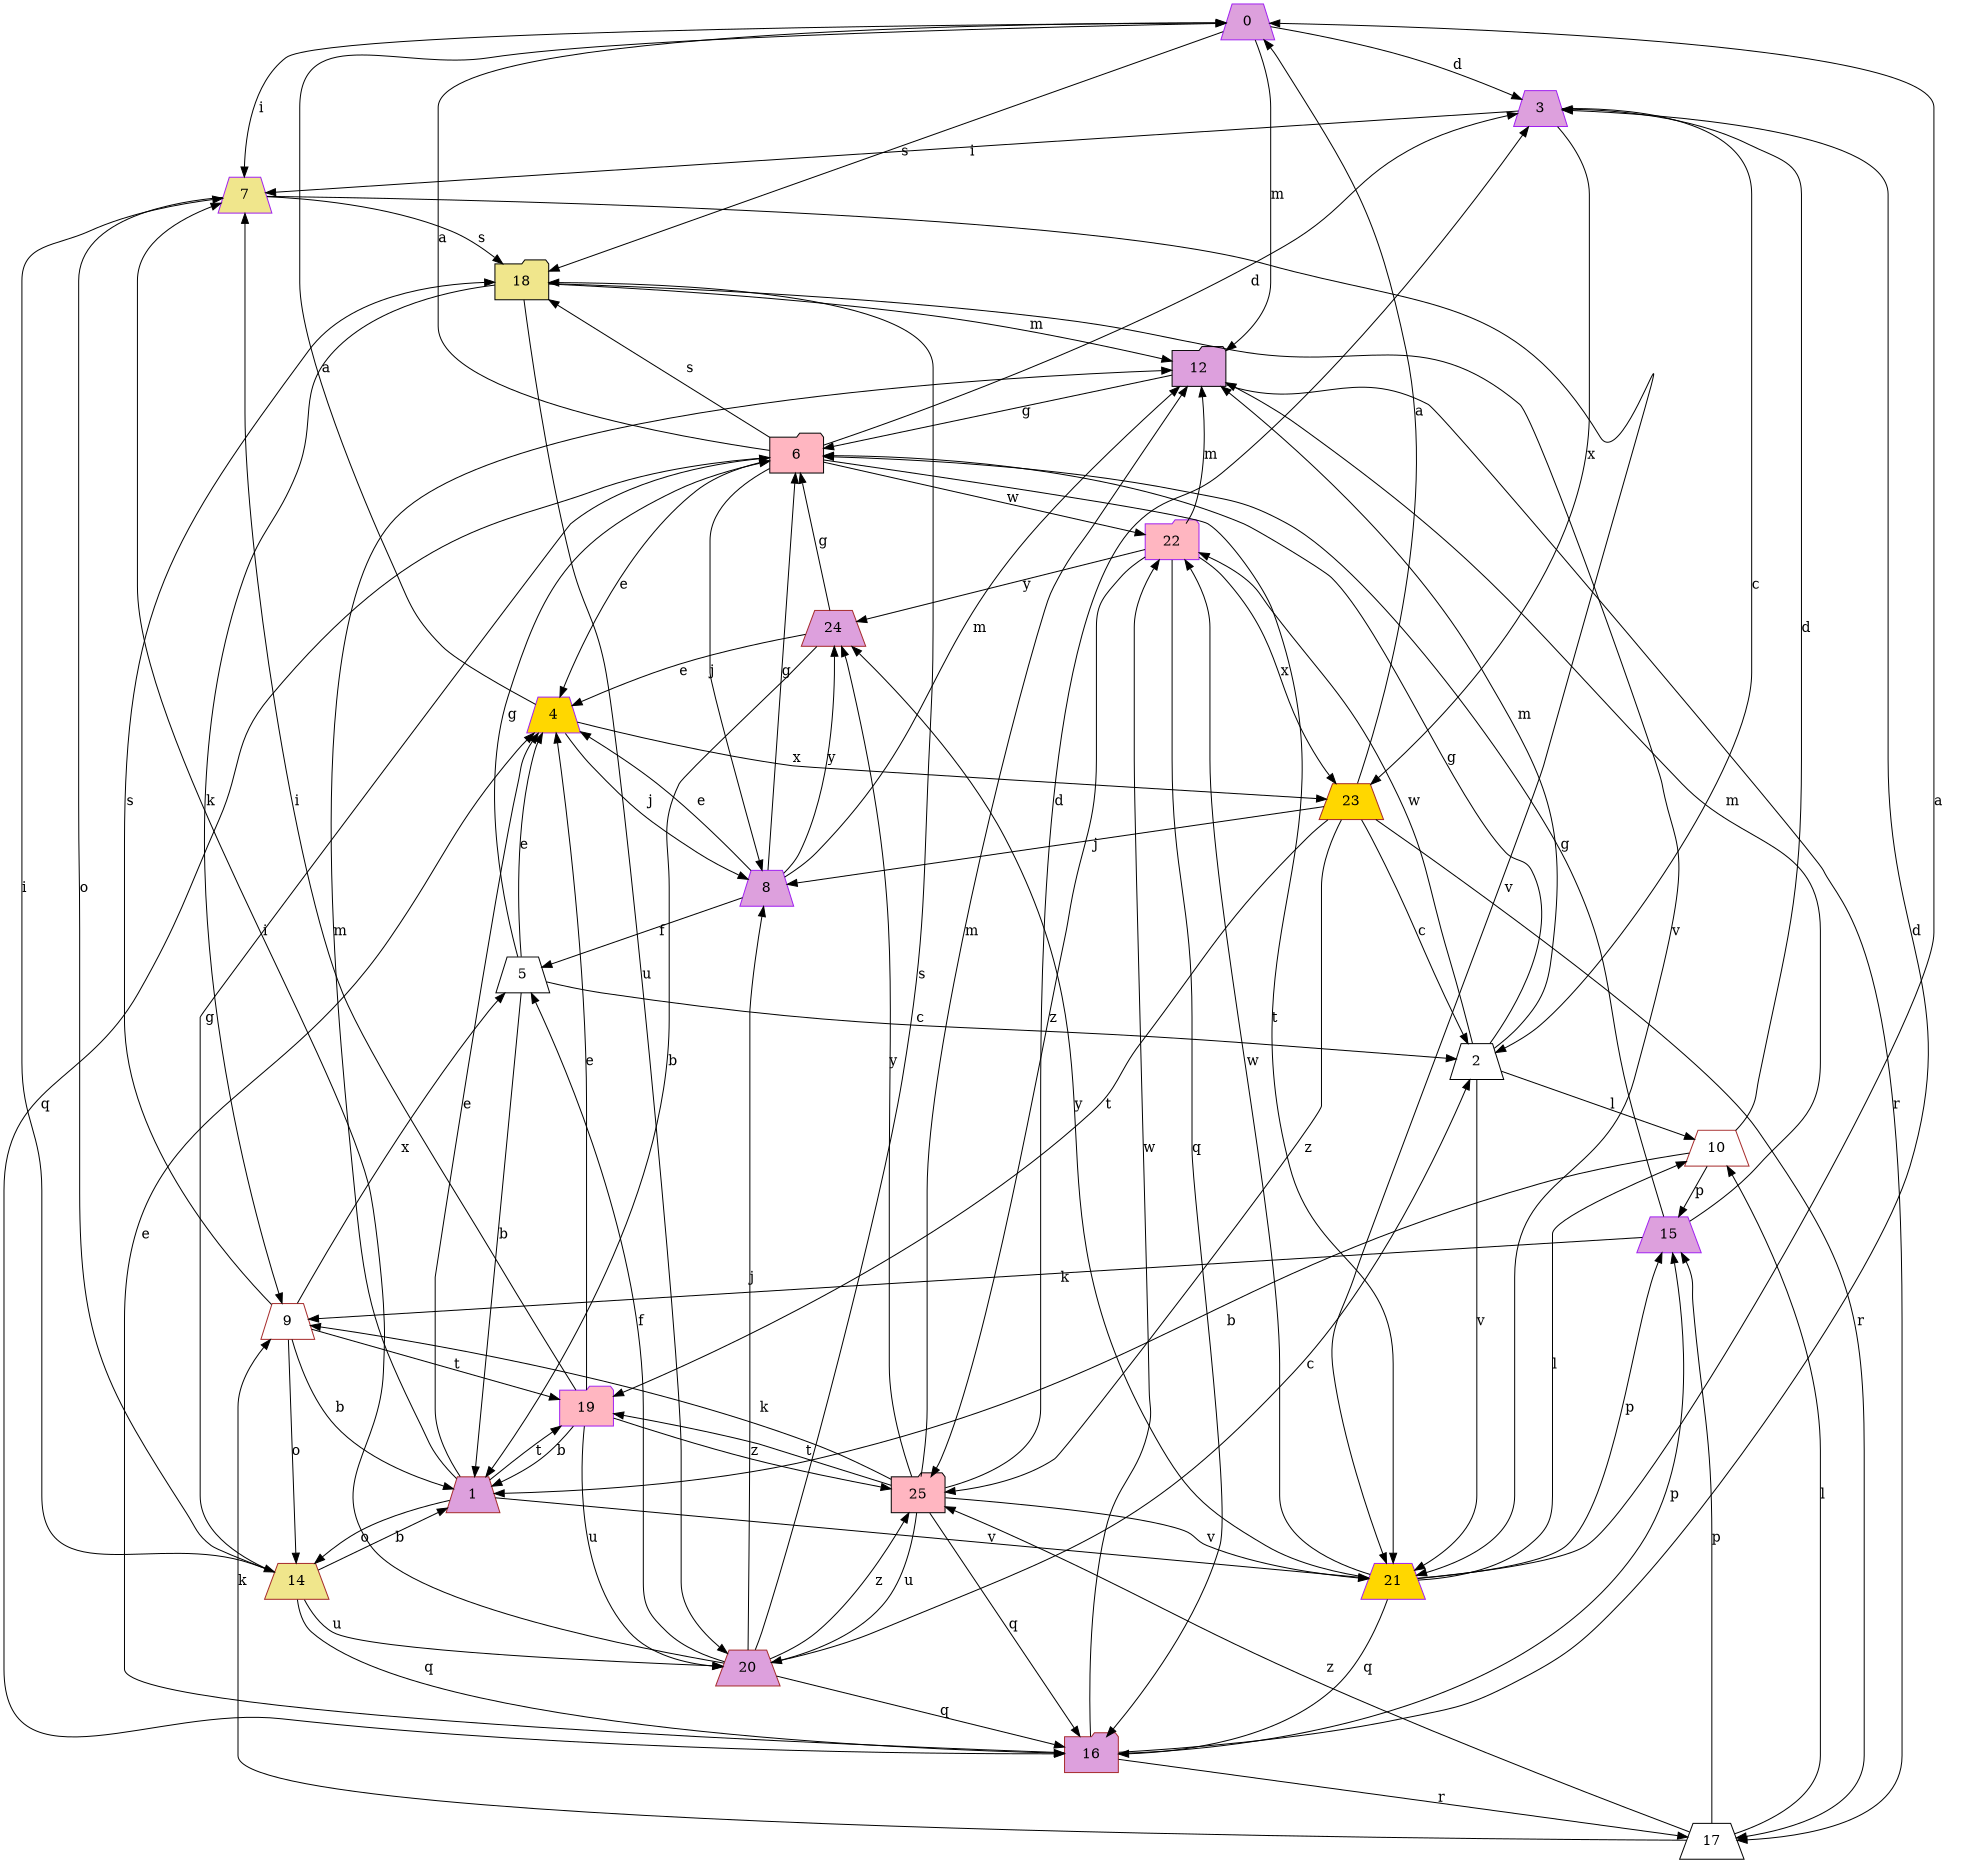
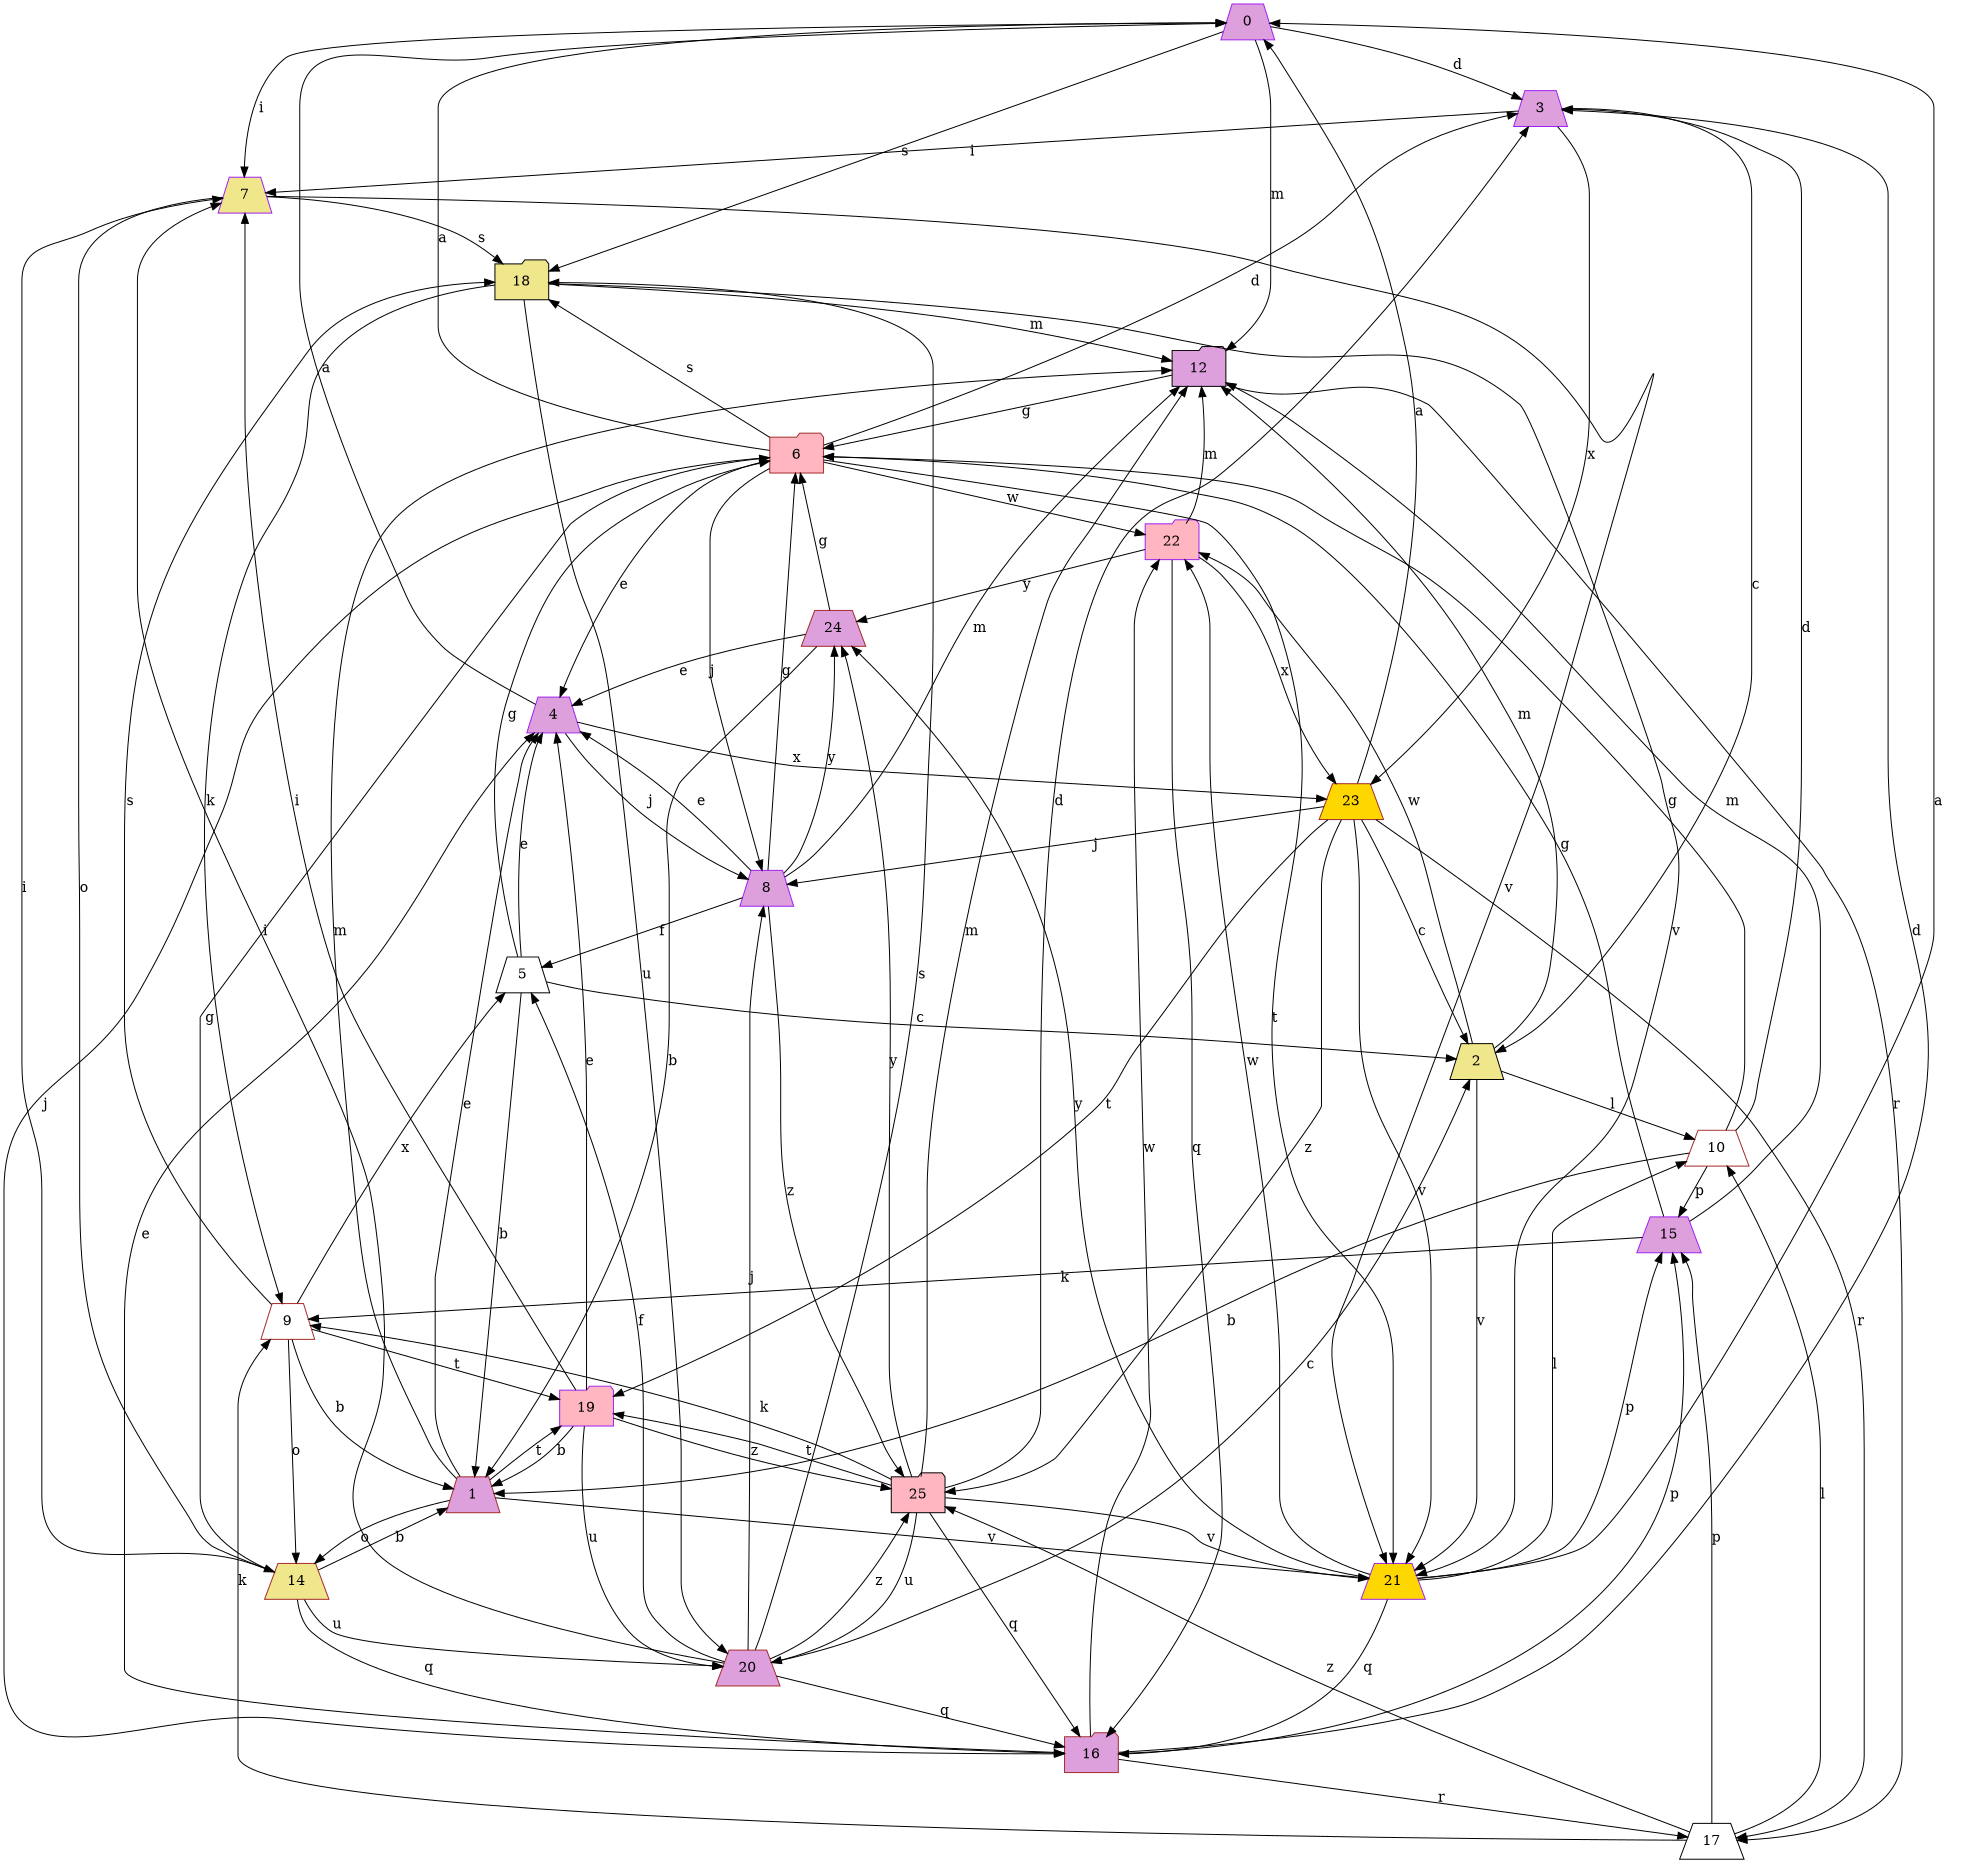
(797, 455) -> (797, 455)
(1339, 587) -> (1452, 596)
(554, 715) -> (554, 715)
(1051, 1008) -> (787, 1199)
(1477, 1062) -> (1477, 1062)
(46, 1105) -> (46, 1105)
none -> (1412, 1185)
